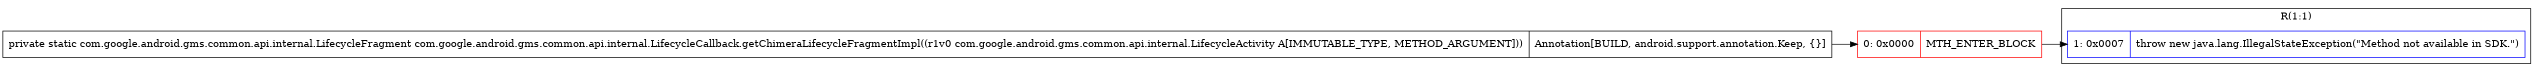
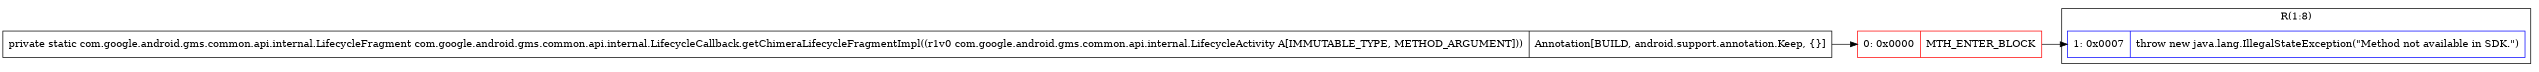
(2296, 17) -> (2296, 17)
